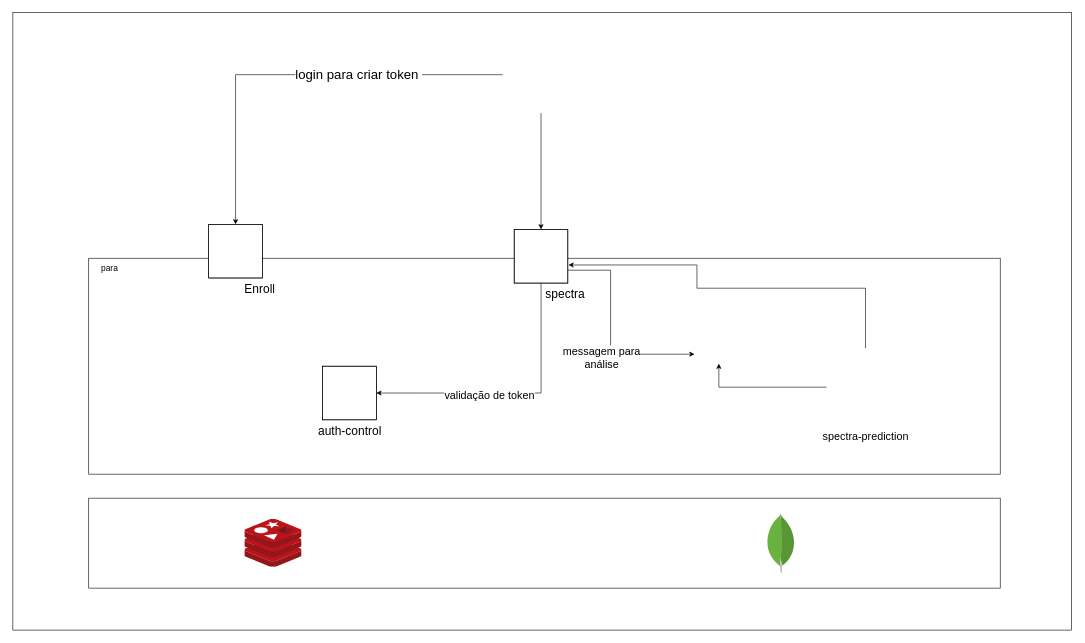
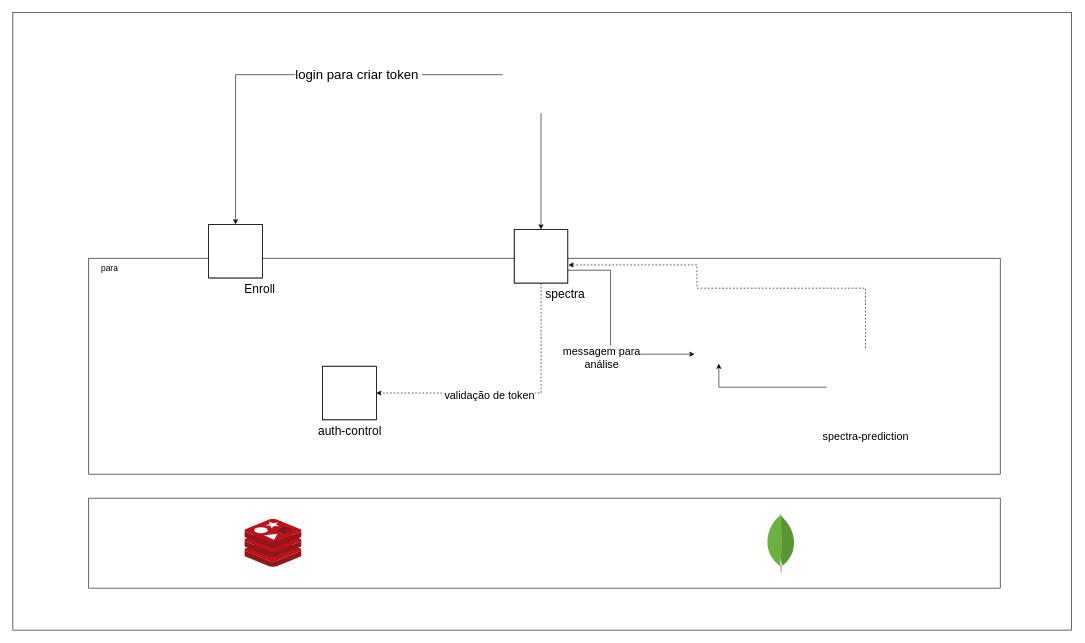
(738, 288) -> (738, 288)
(541, 342) -> (541, 342)
